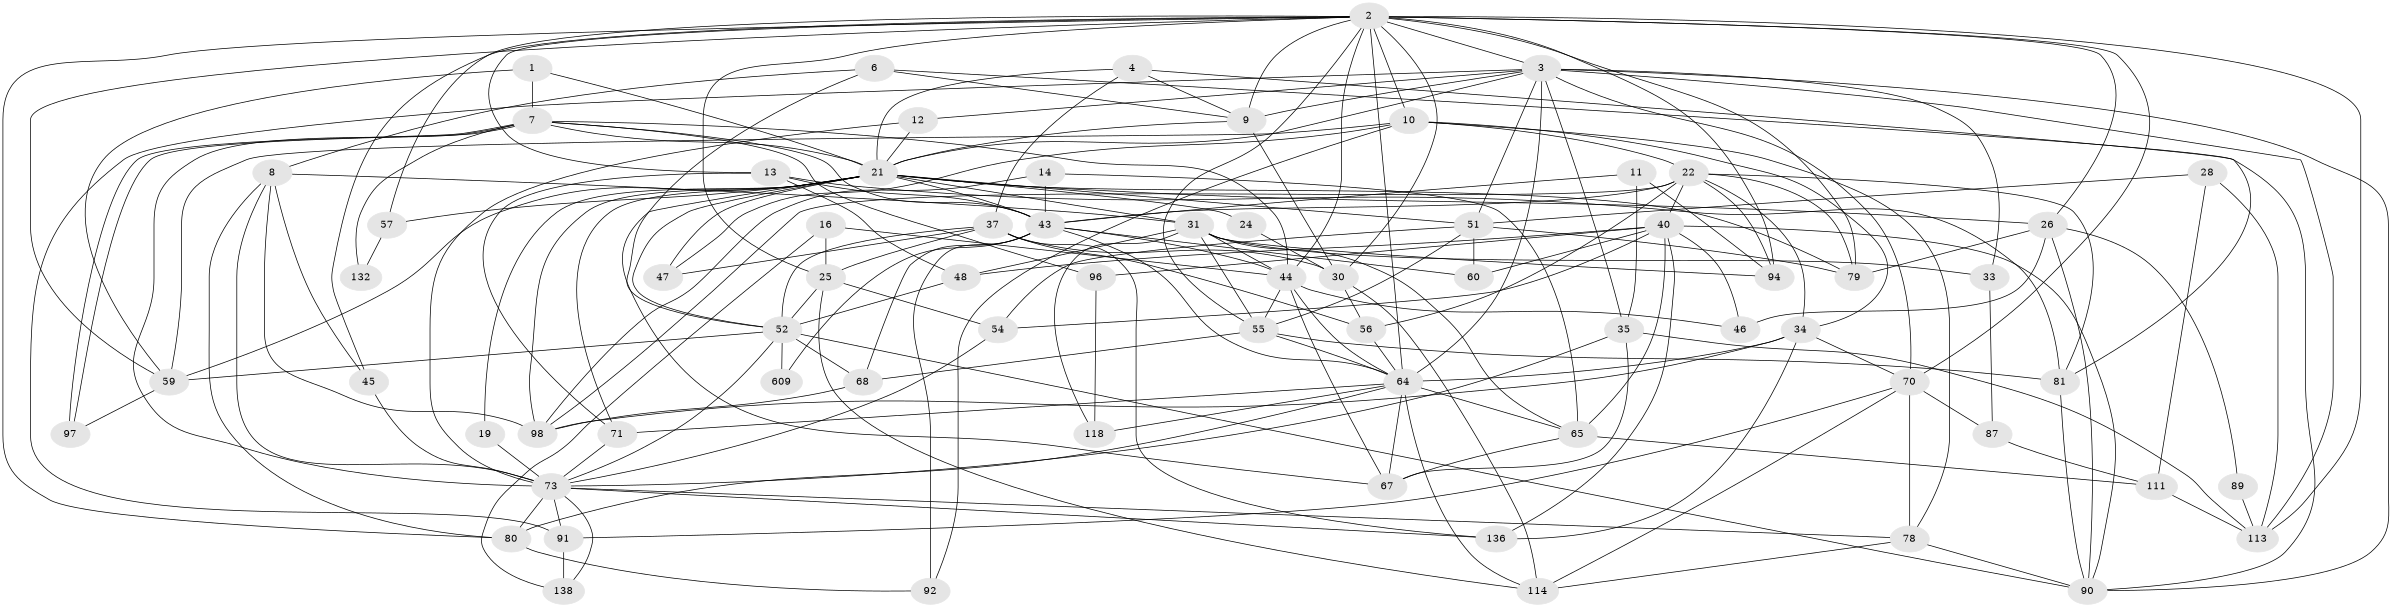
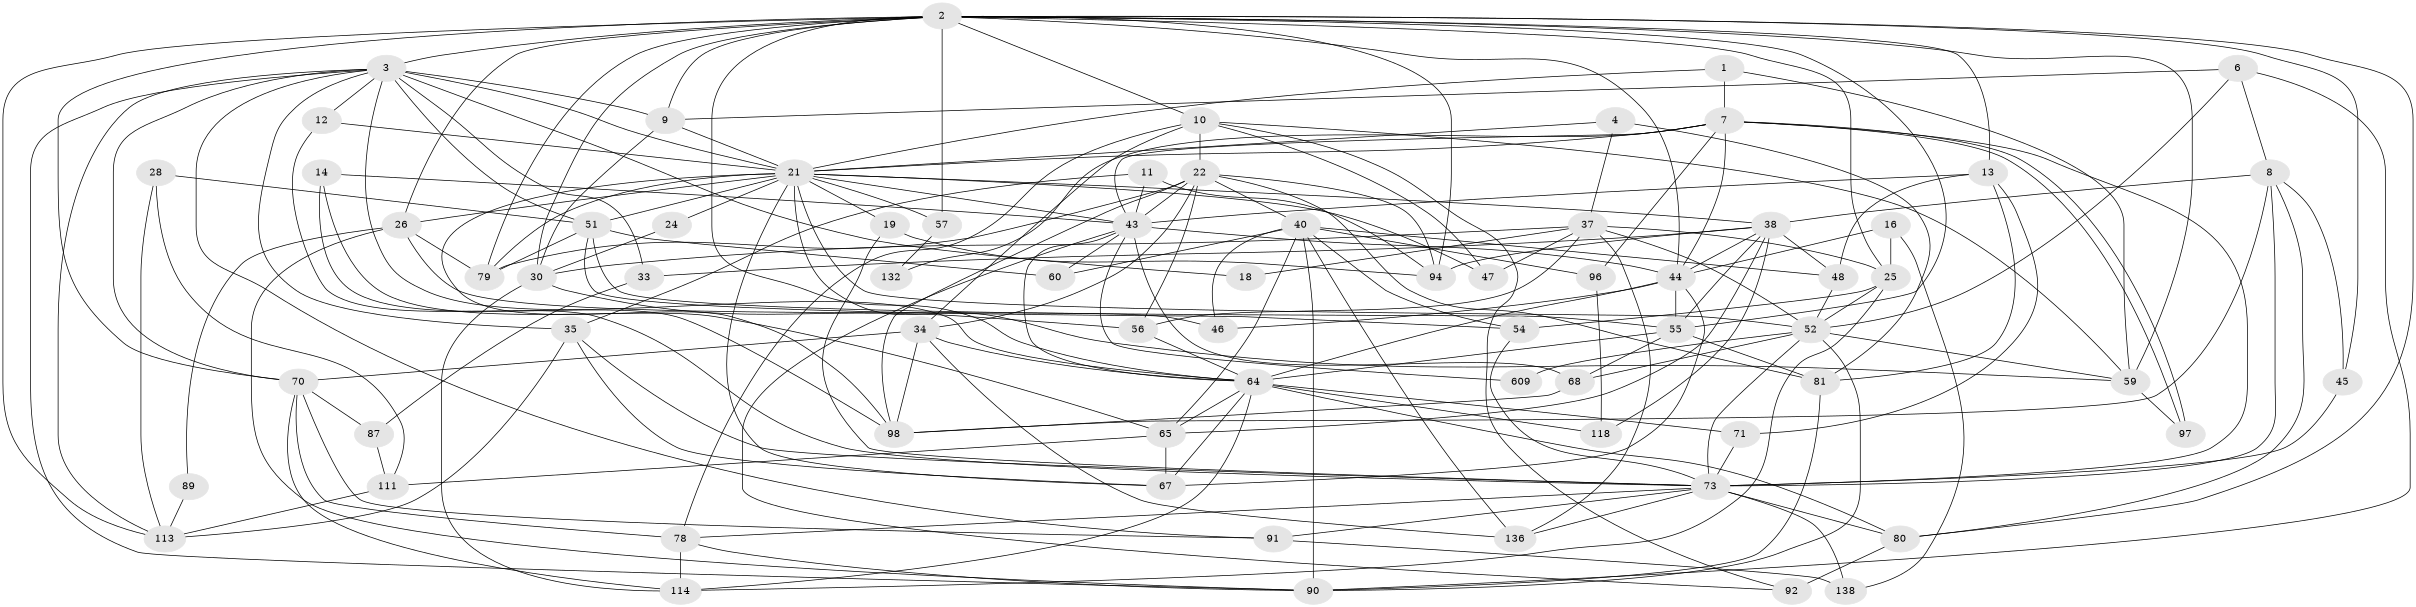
(1187, 94) -> none
(623, 206) -> none
(1194, 225) -> (1771, 225)
none -> (1159, 261)
none -> (1246, 277)
